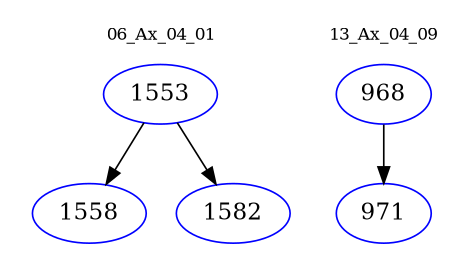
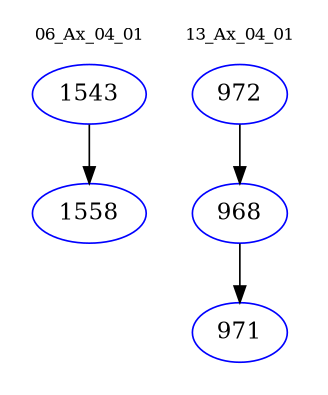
(384, 36) -> (240, 36)
(160, 94) -> (89, 94)
none -> (240, 94)
(233, 213) -> none
